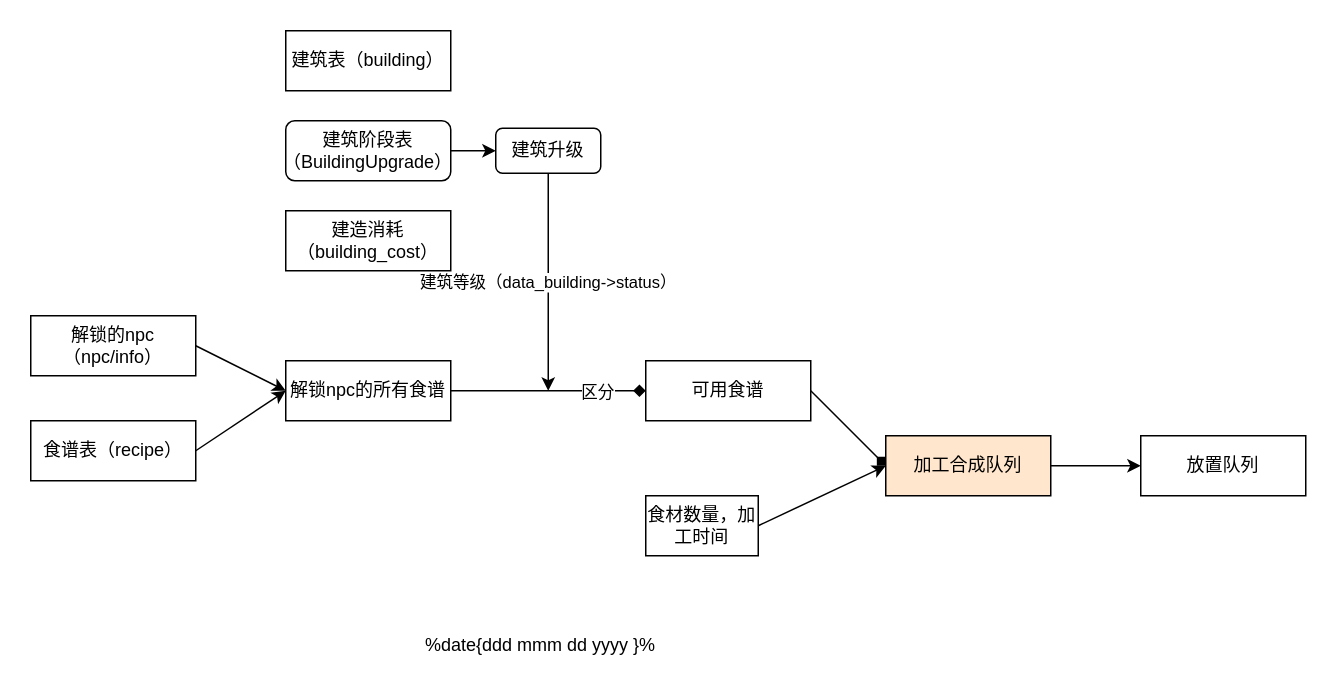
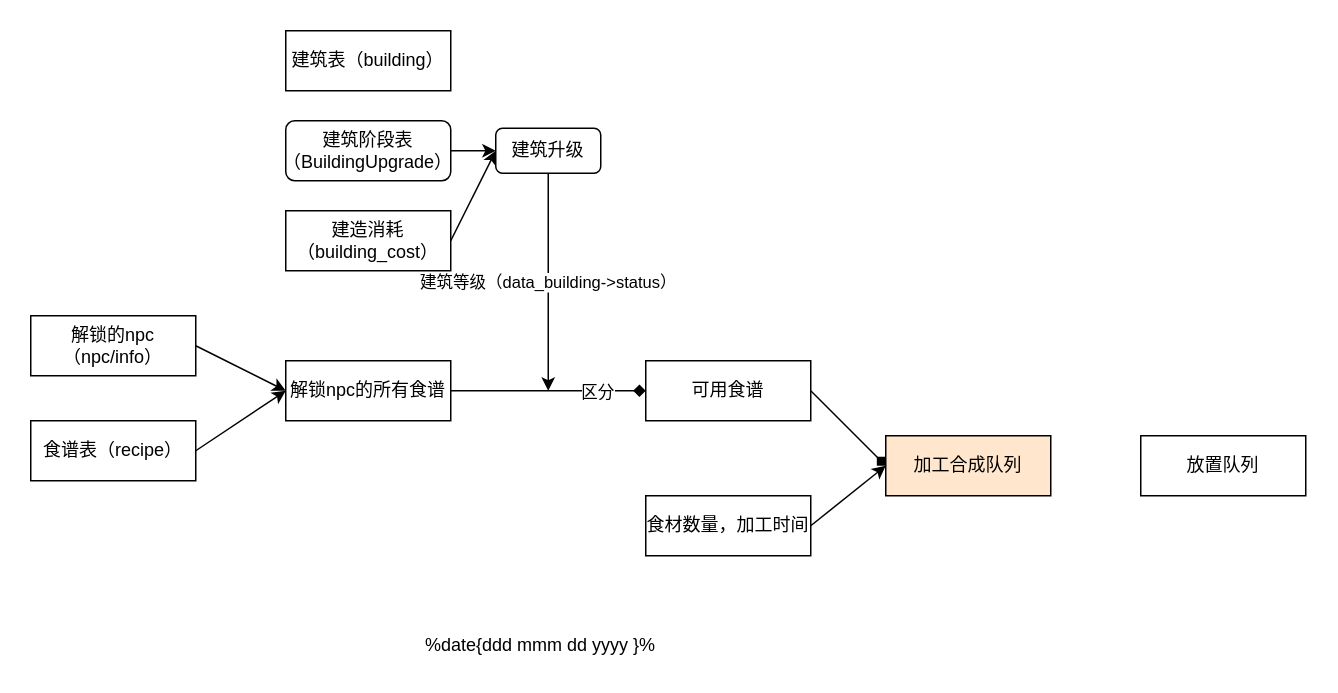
none -> (471, 200)
(1091, 466) -> none
(702, 526) -> (728, 526)
